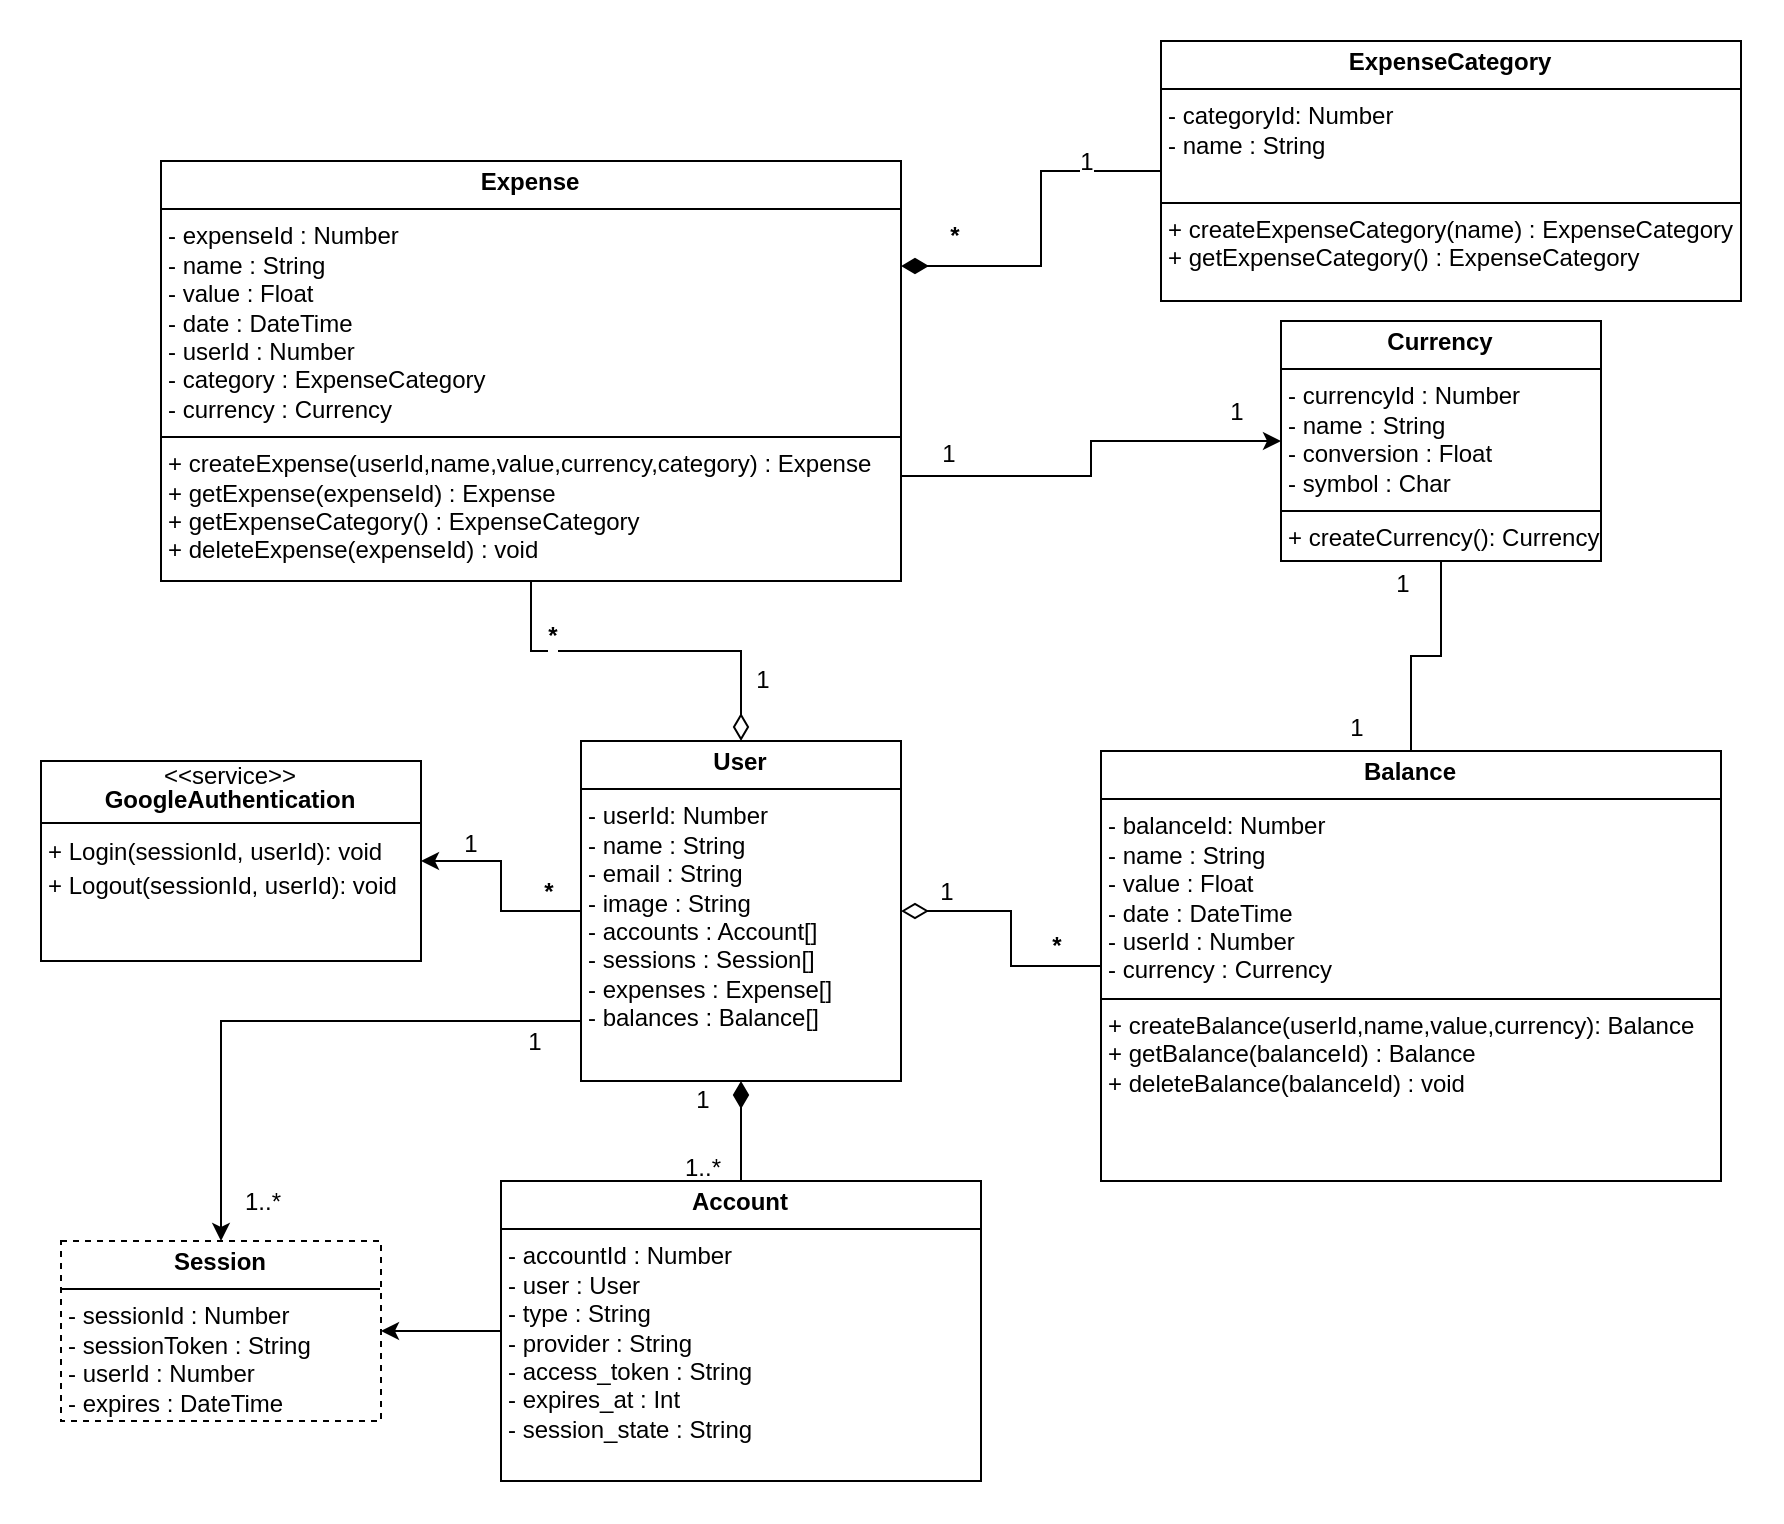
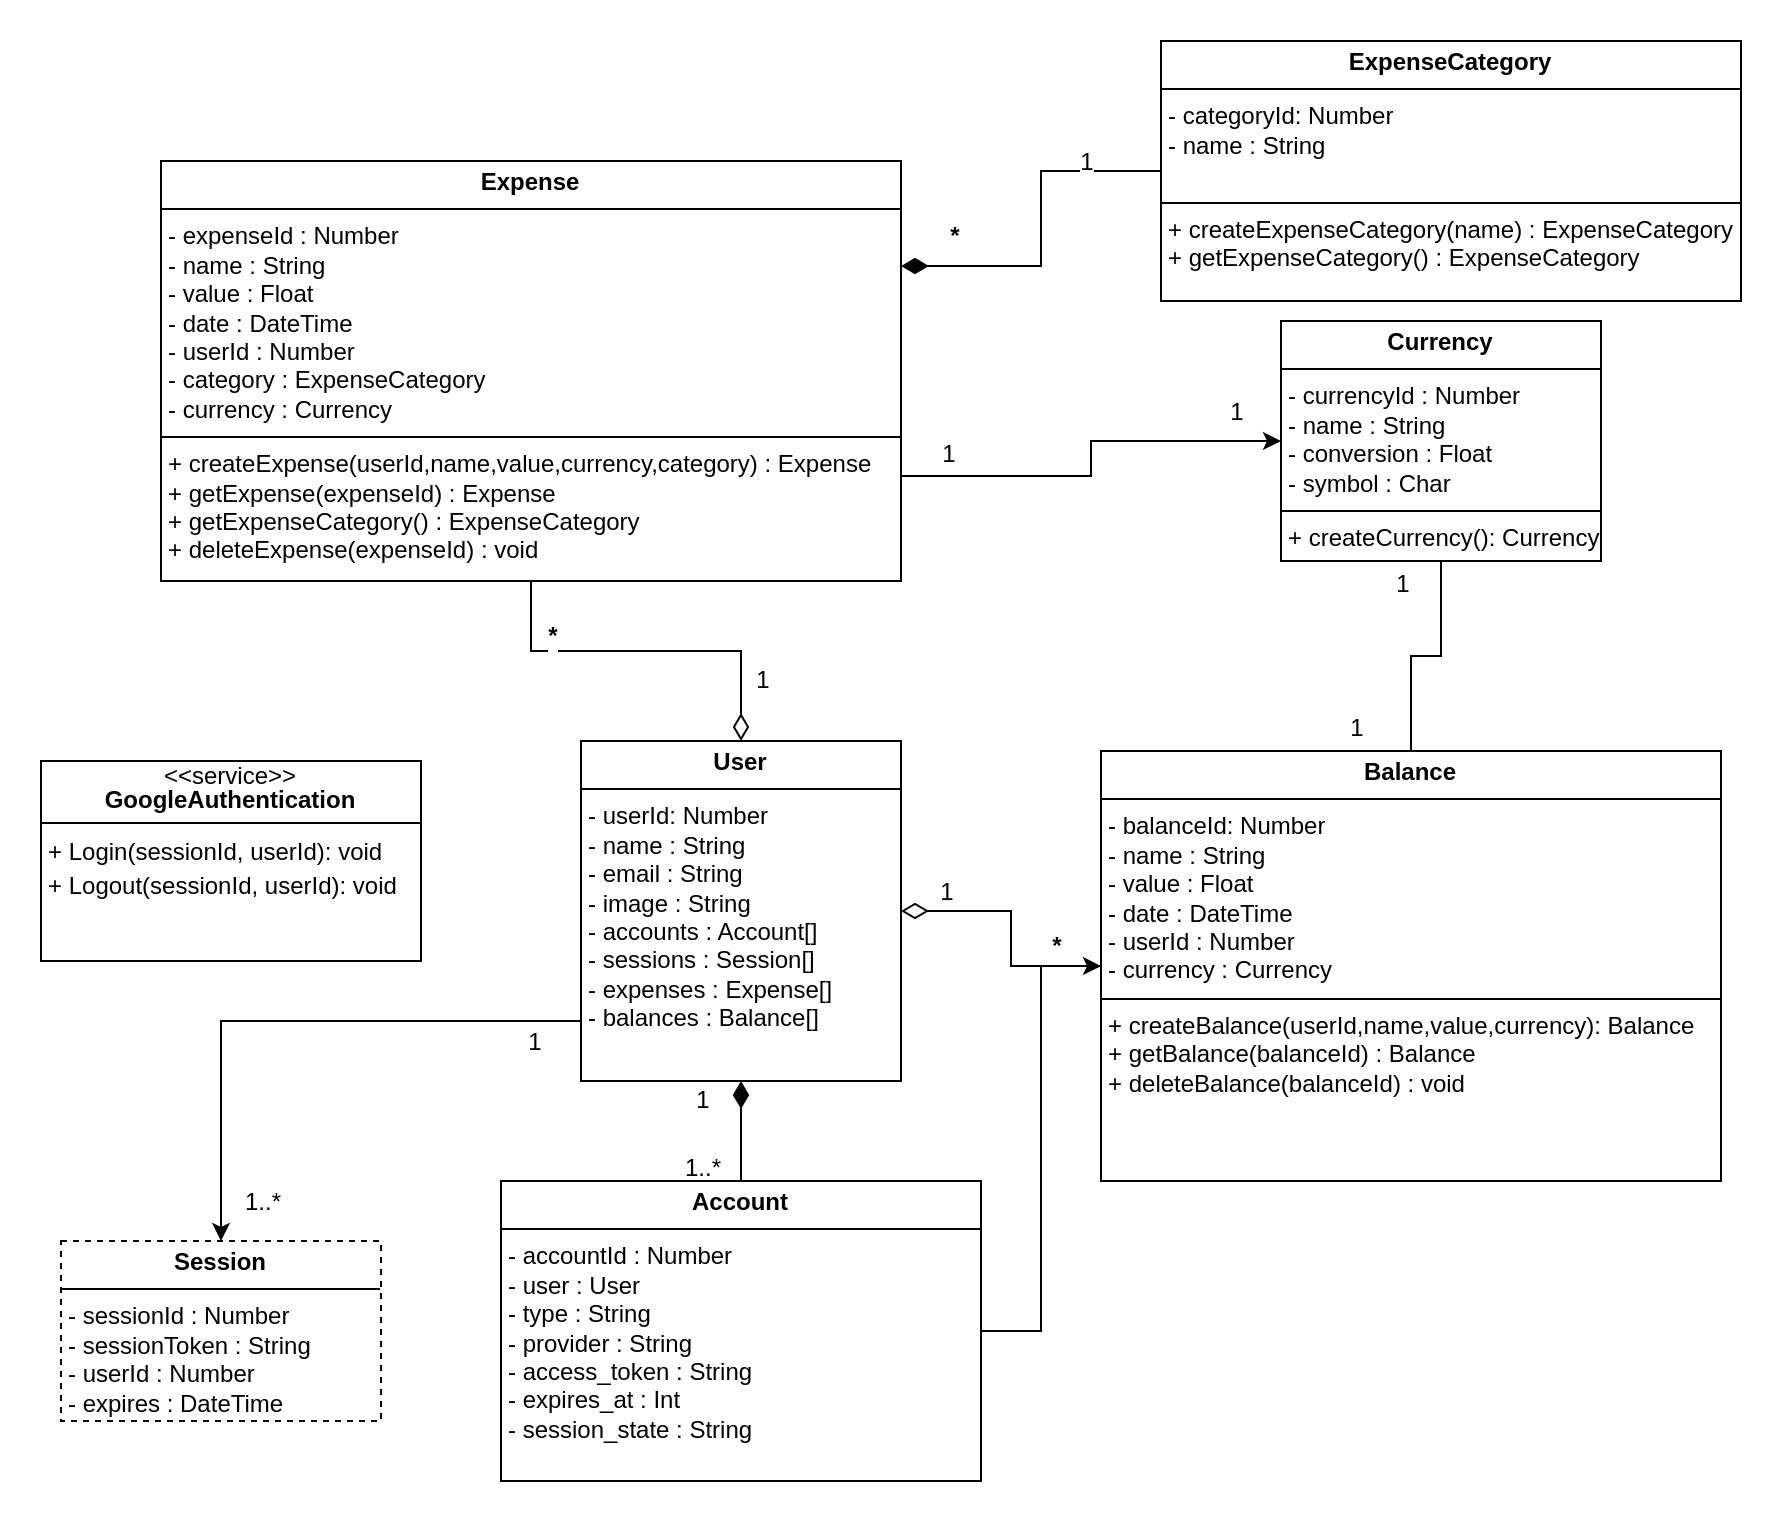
(501, 893) -> none
(448, 1331) -> (1041, 1180)
